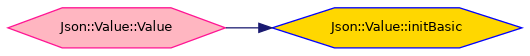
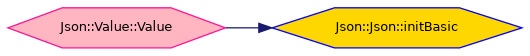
(397, 28) -> (397, 28)
